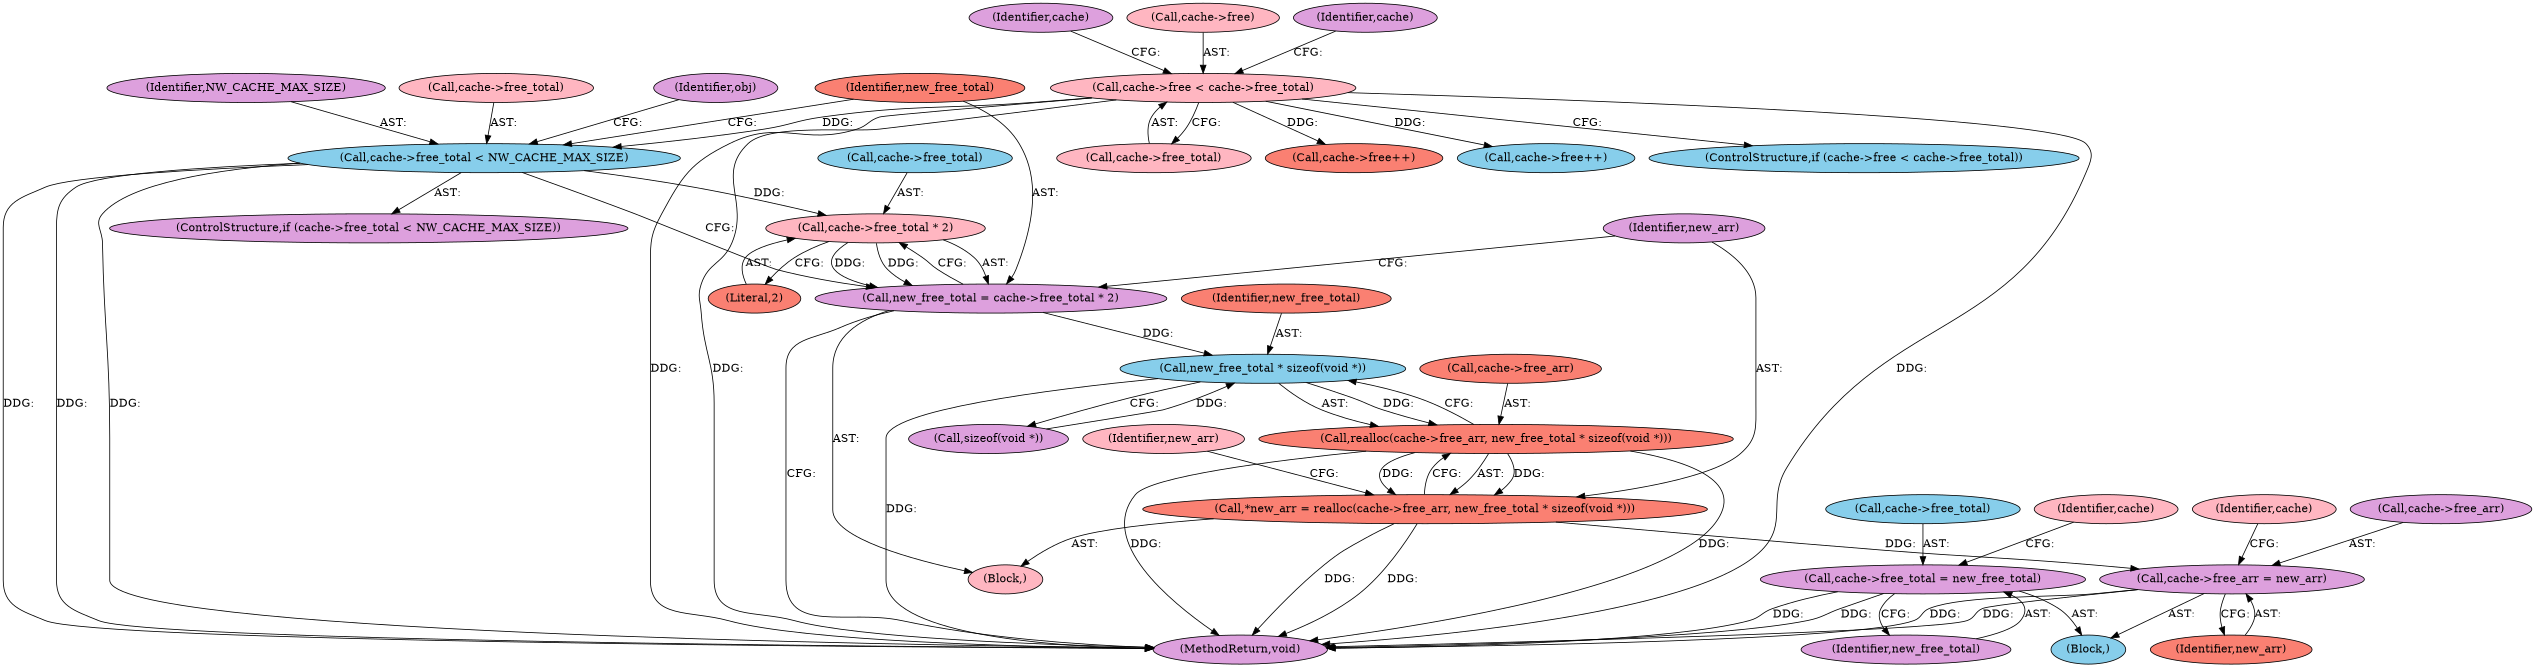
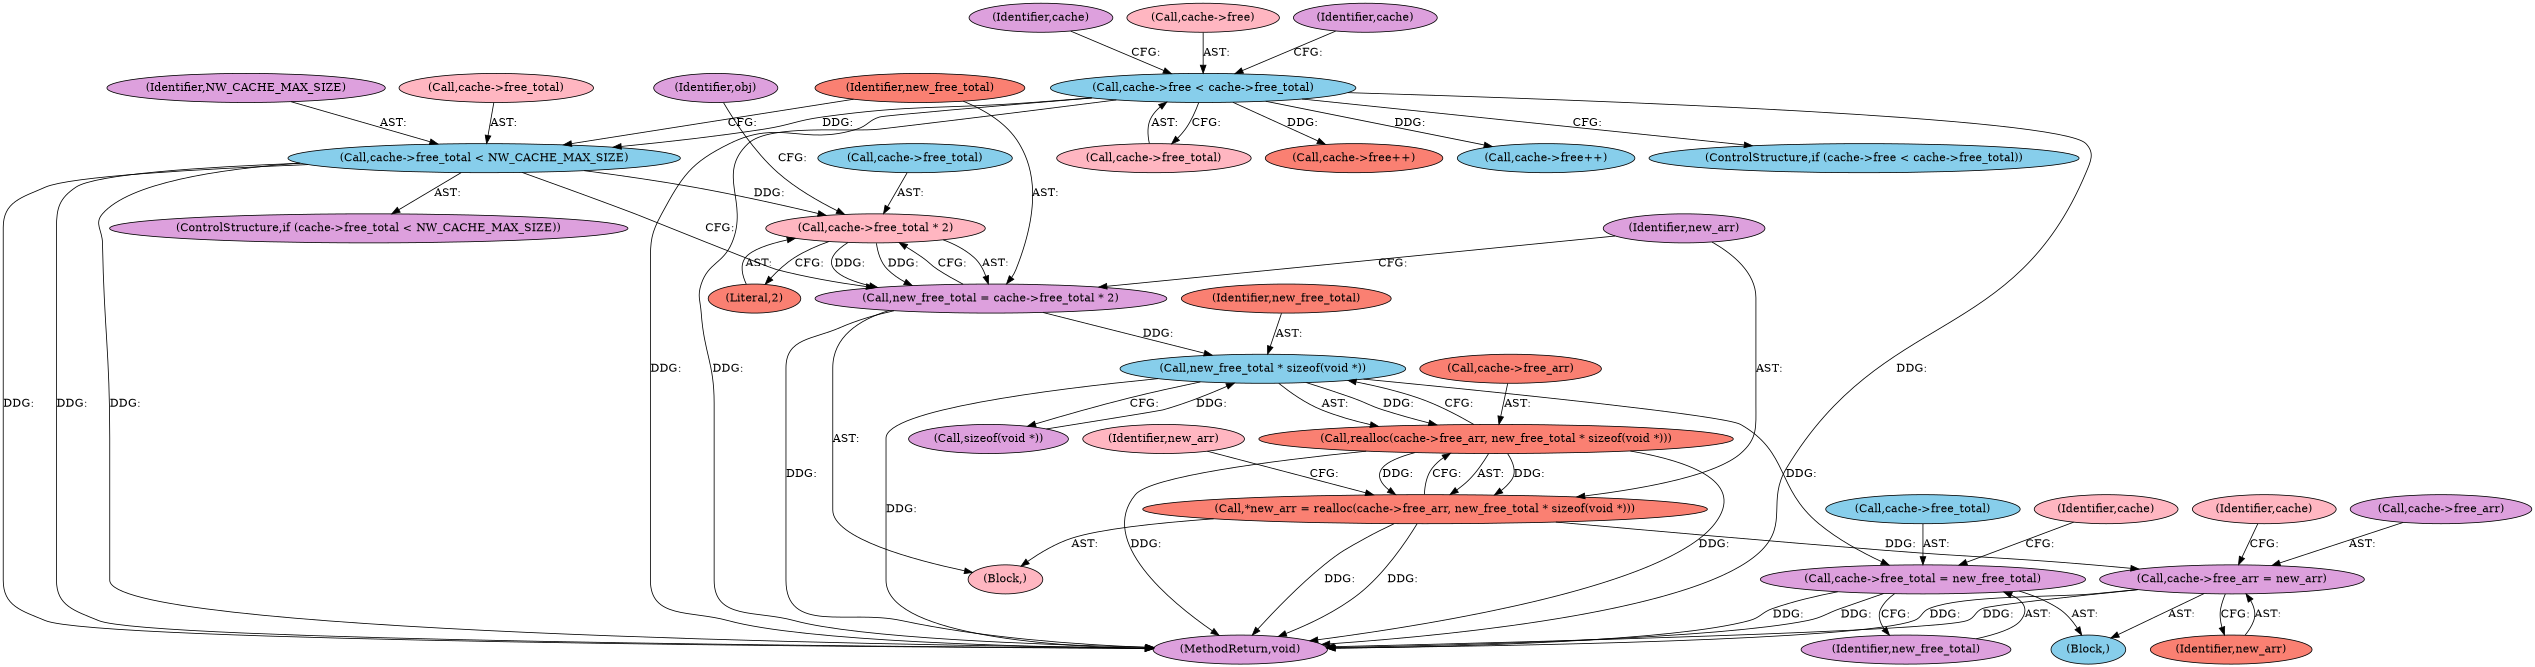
(1203, 88) -> (1203, 88)
(608, 121) -> (771, 166)
none -> (1653, 410)
(803, 474) -> (803, 474)
